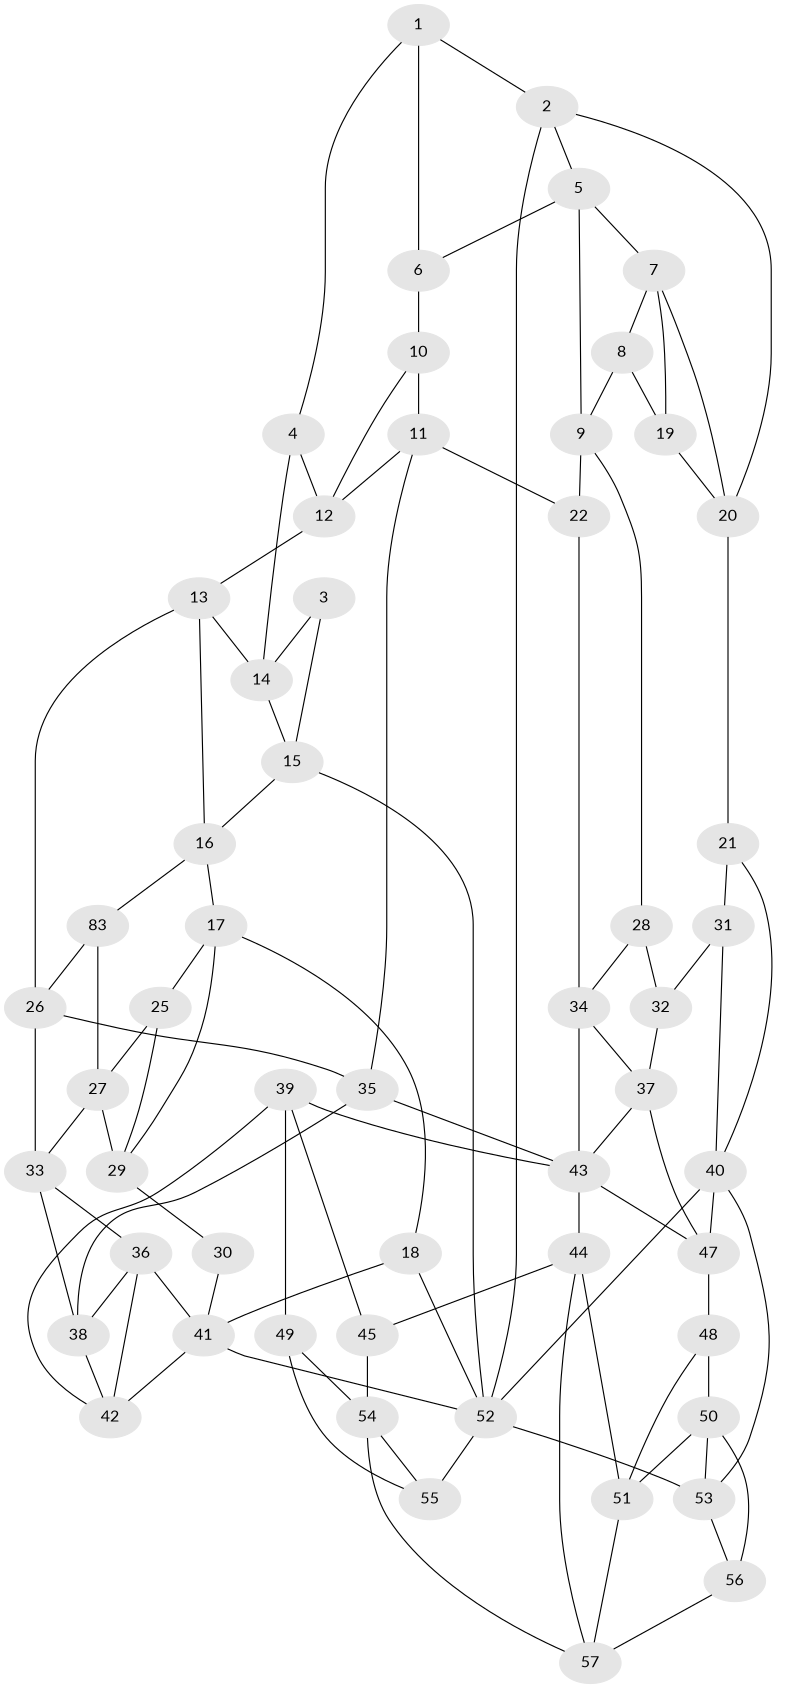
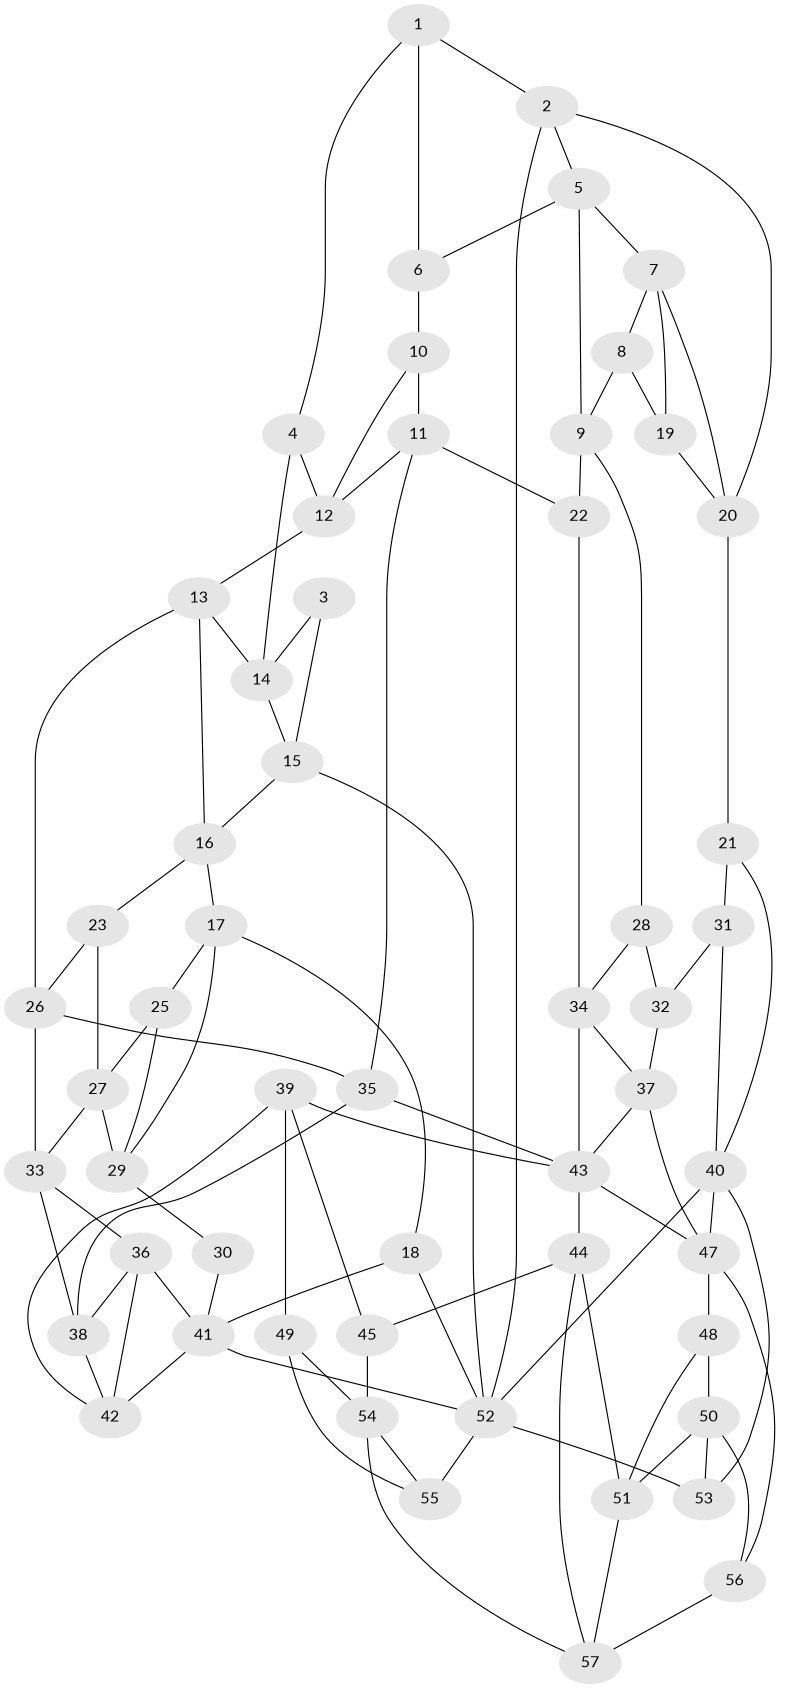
(98, 926) -> (98, 926)
(719, 1540) -> (774, 1414)
